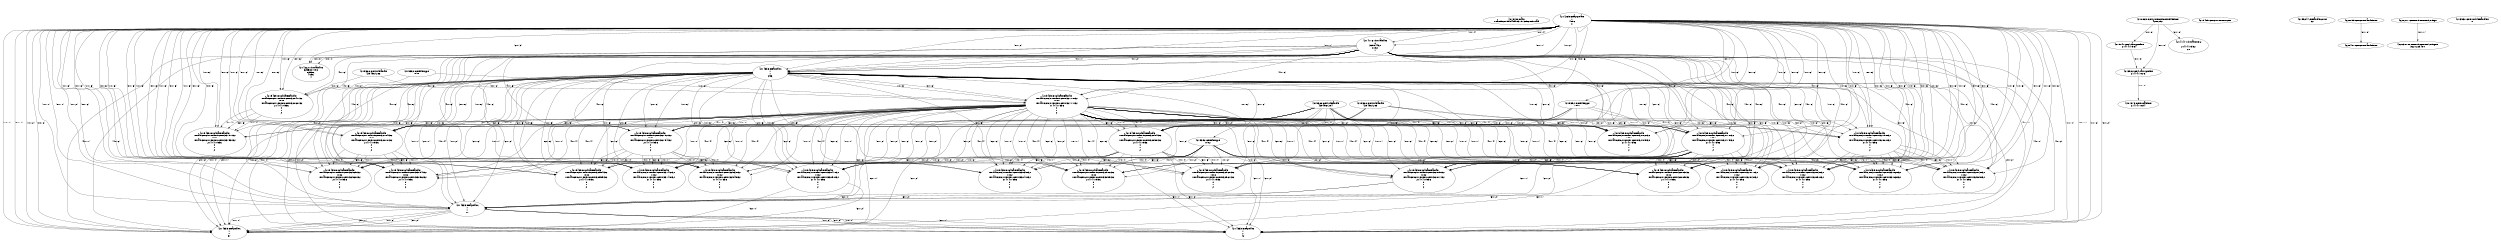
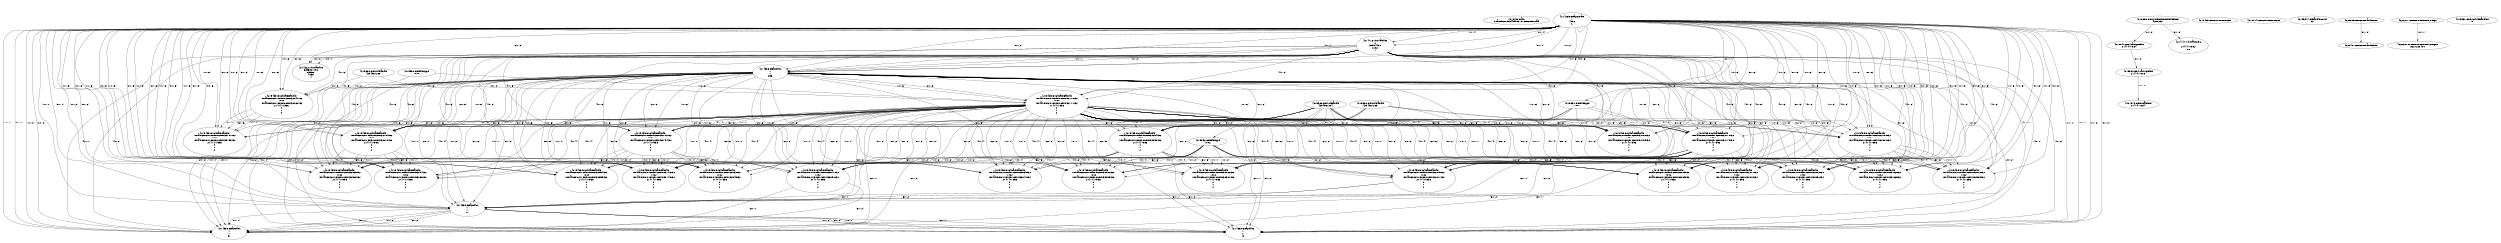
none -> (2264, 20)
(2156, 48) -> none
